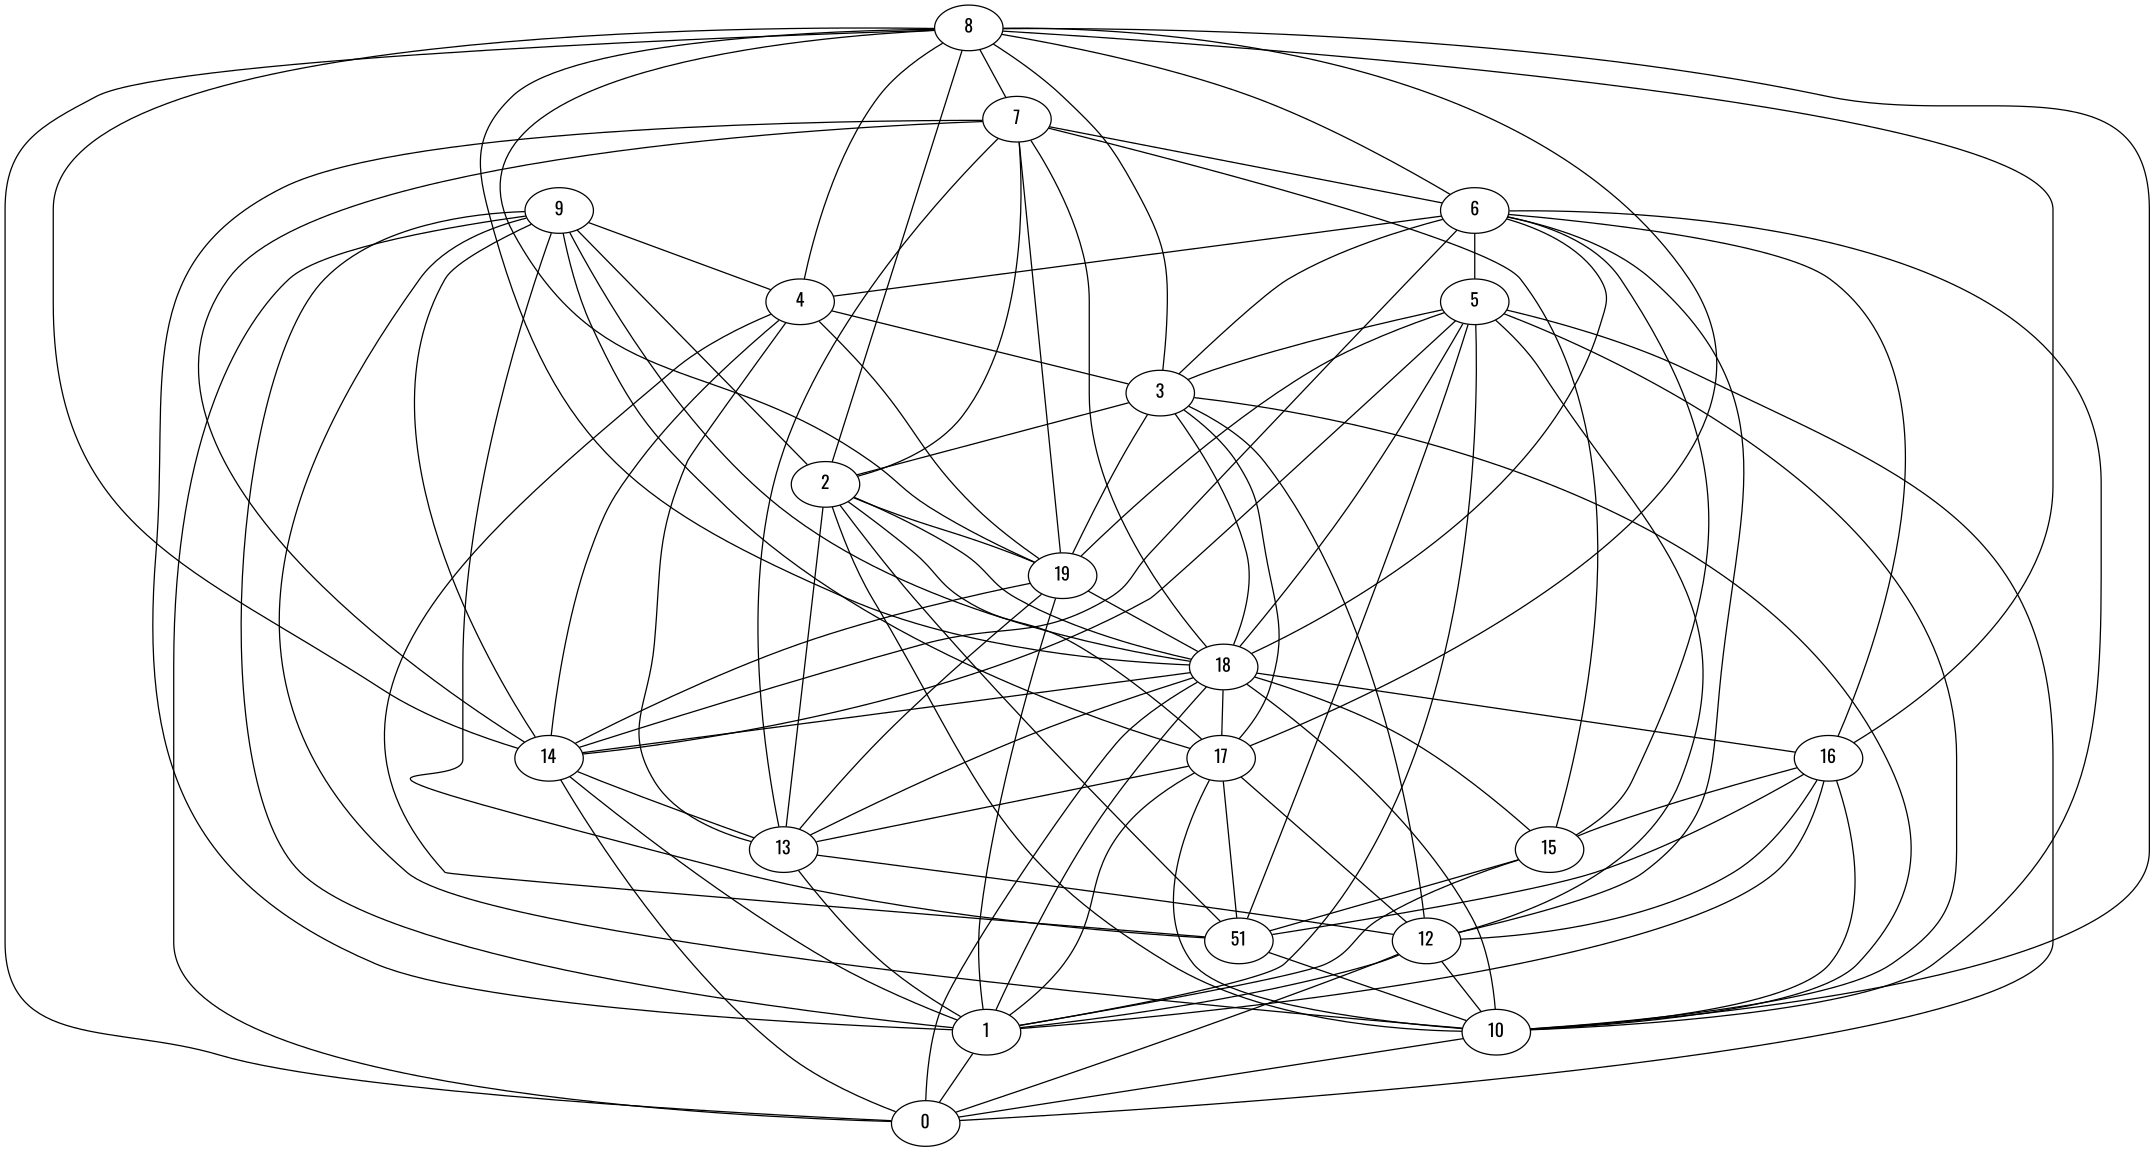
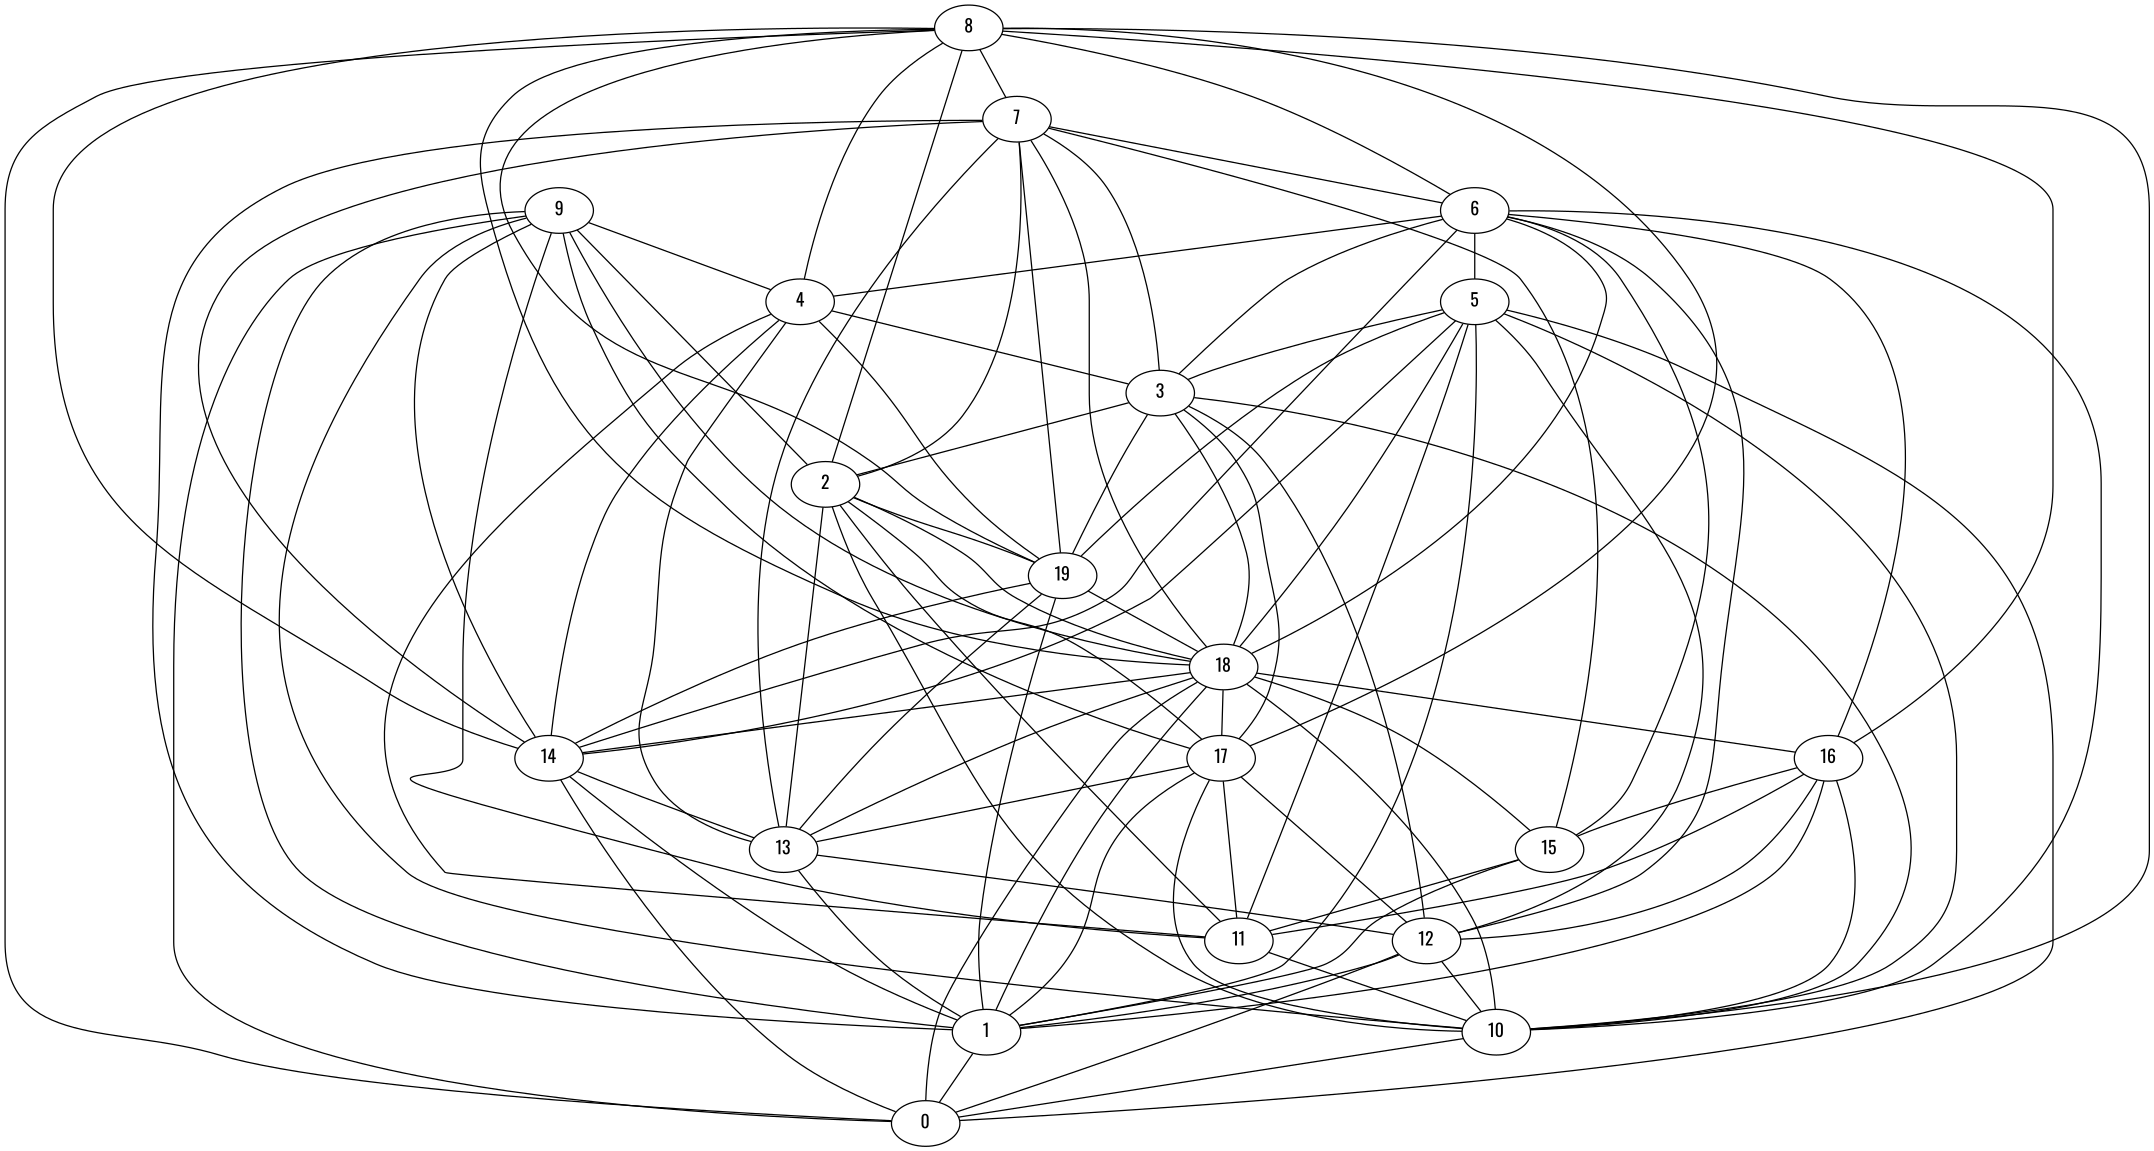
(1131, 181) -> (1131, 236)
(1239, 941) -> (1239, 941)
